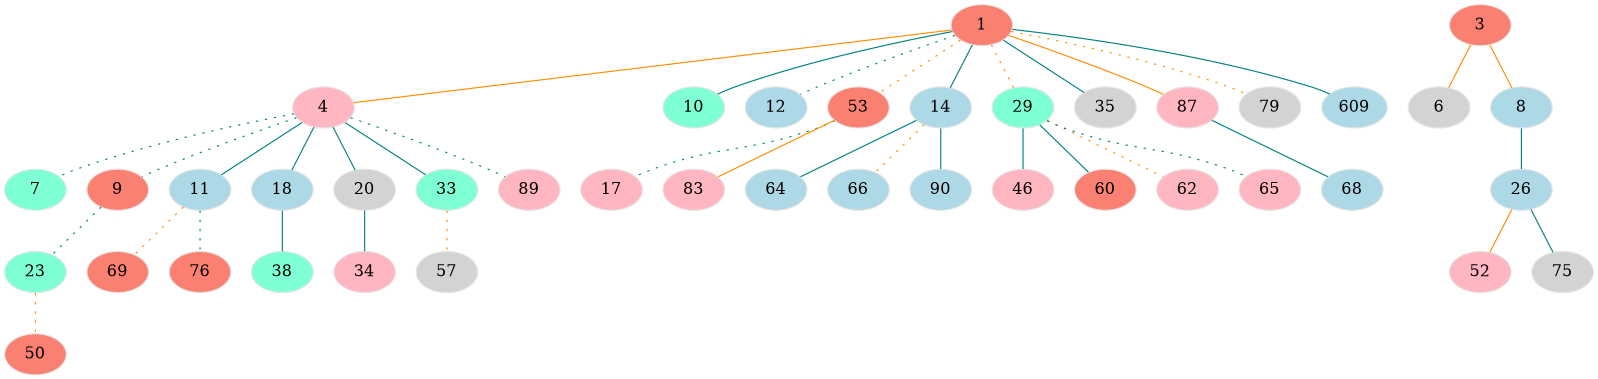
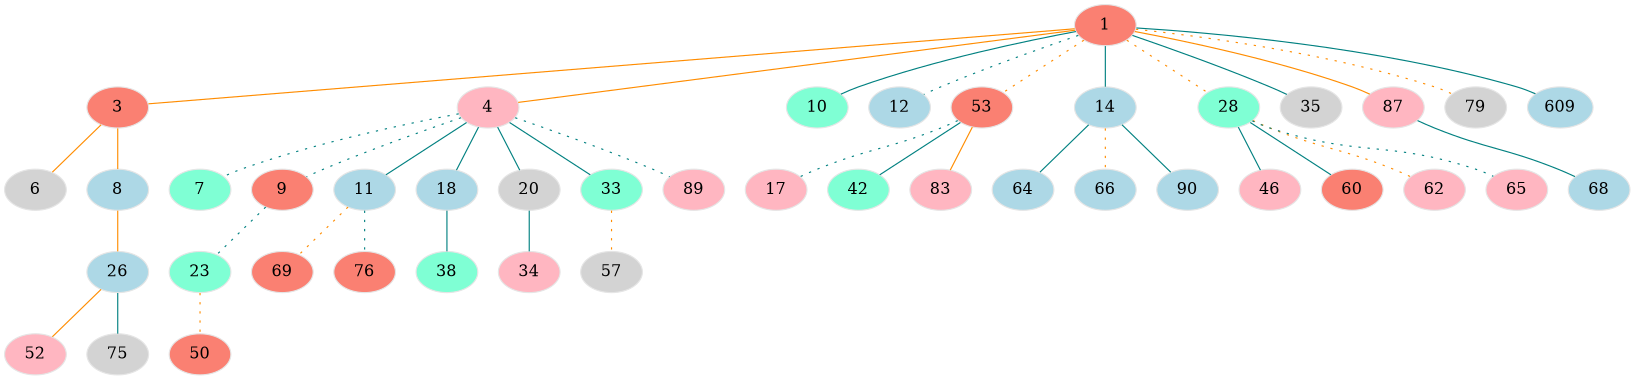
none -> (612, 66)
(1023, 107) -> (1229, 107)
(1521, 149) -> (118, 231)
none -> (858, 190)
